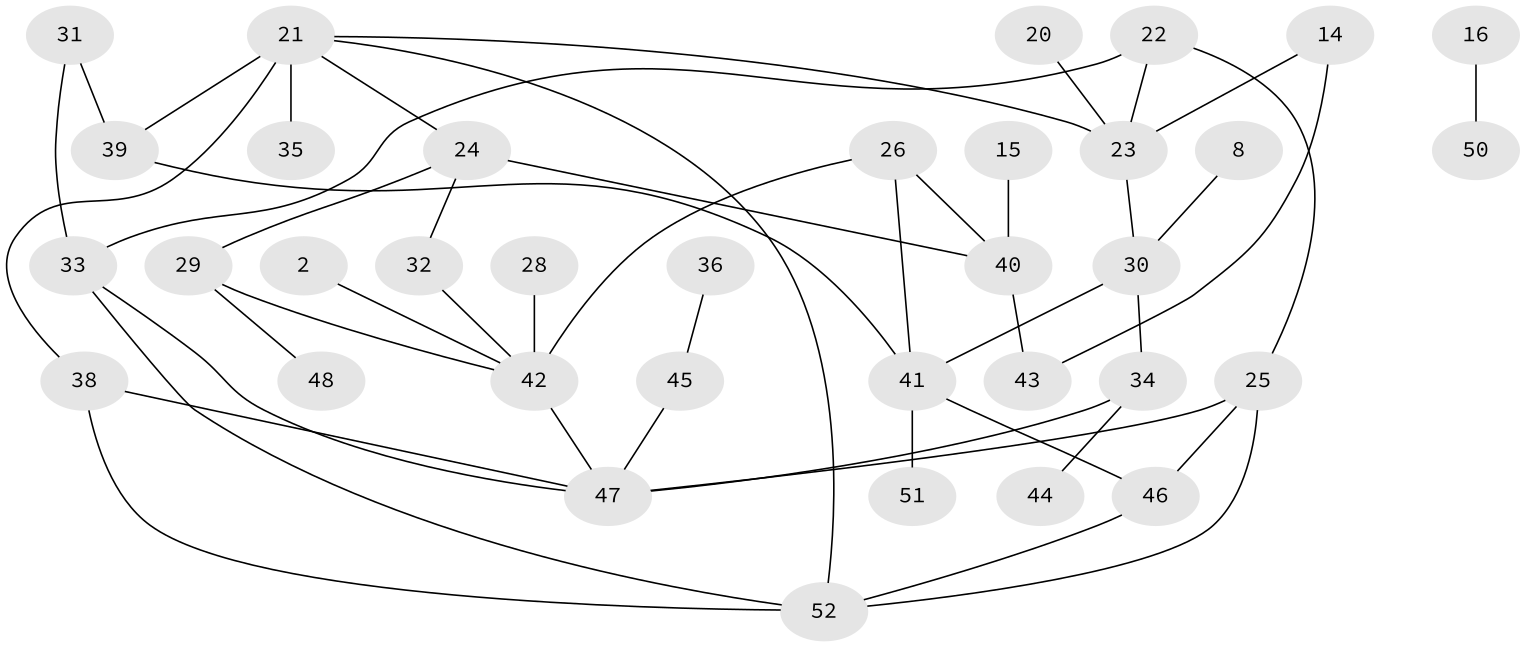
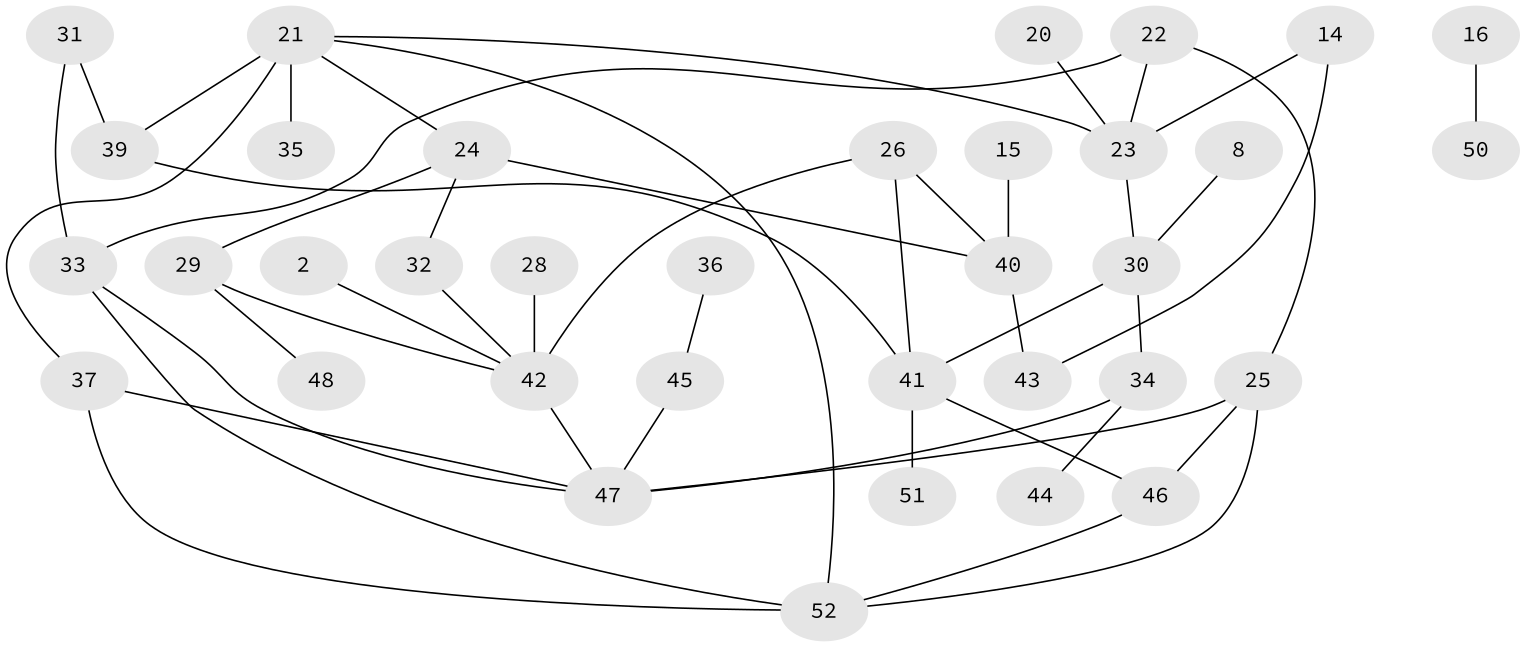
(84, 381) -> (84, 381)
